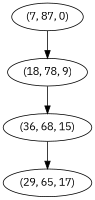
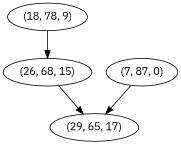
(48, 41) -> (121, 97)
(48, 127) -> (48, 72)
